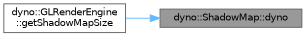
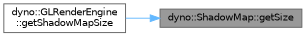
(231, 18) -> (231, 18)
